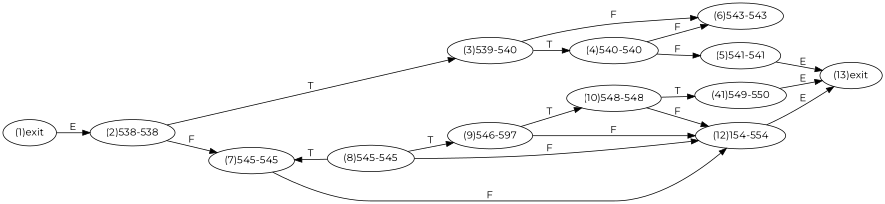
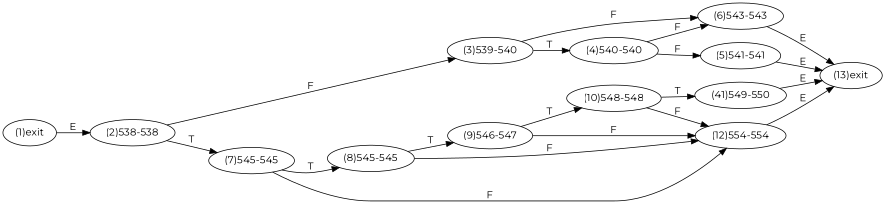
none -> (798, 42)
(311, 86) -> (311, 86)
(490, 136) -> (490, 136)
(741, 136) -> (741, 136)
(192, 140) -> (192, 140)
(315, 159) -> (307, 173)
